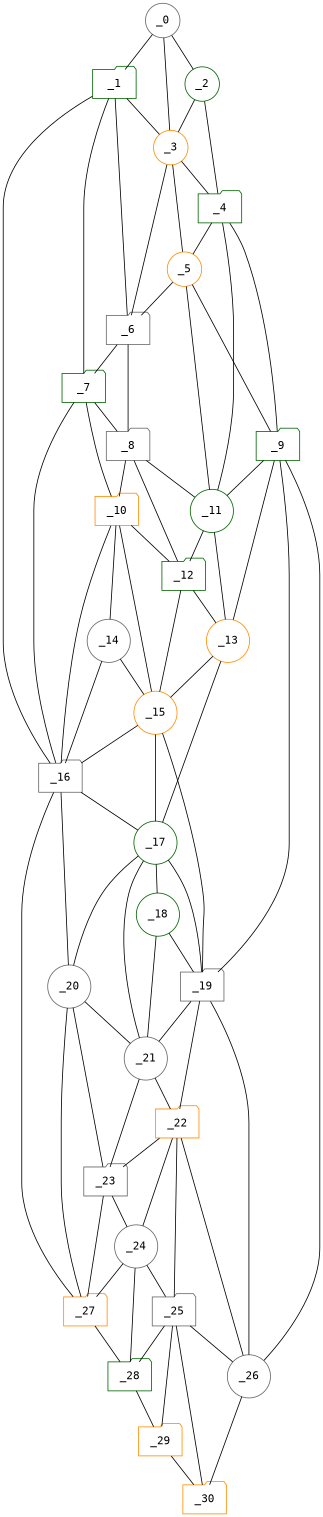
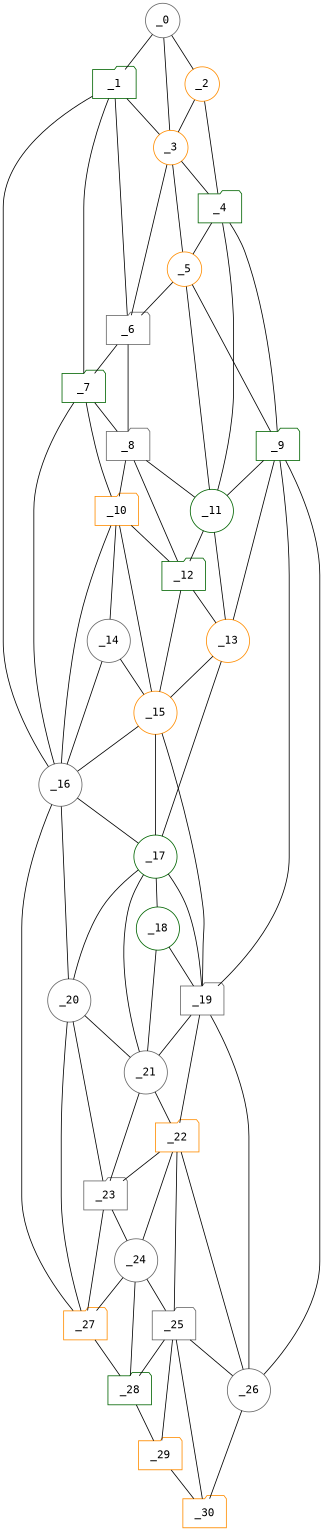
(202, 84) -> (202, 84)
(60, 778) -> (60, 785)
